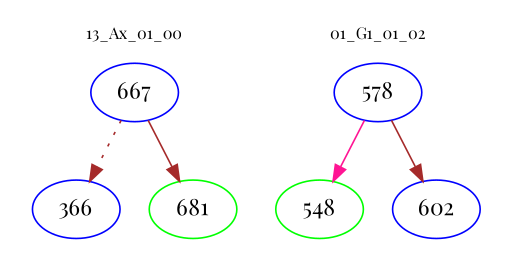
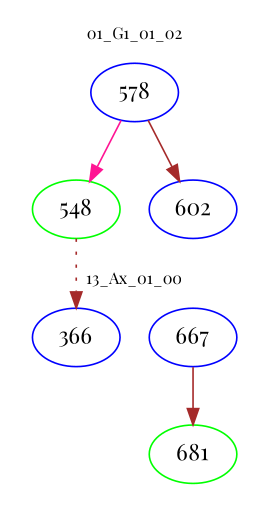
(109, 144) -> (76, 274)
